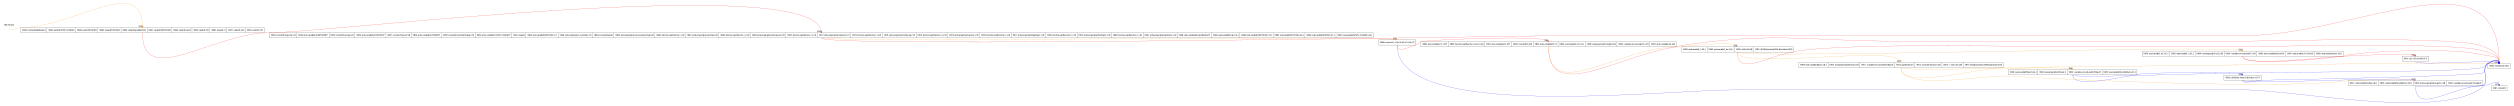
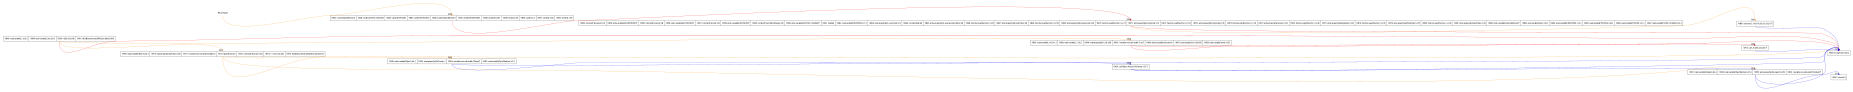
(1549, 44) -> none
